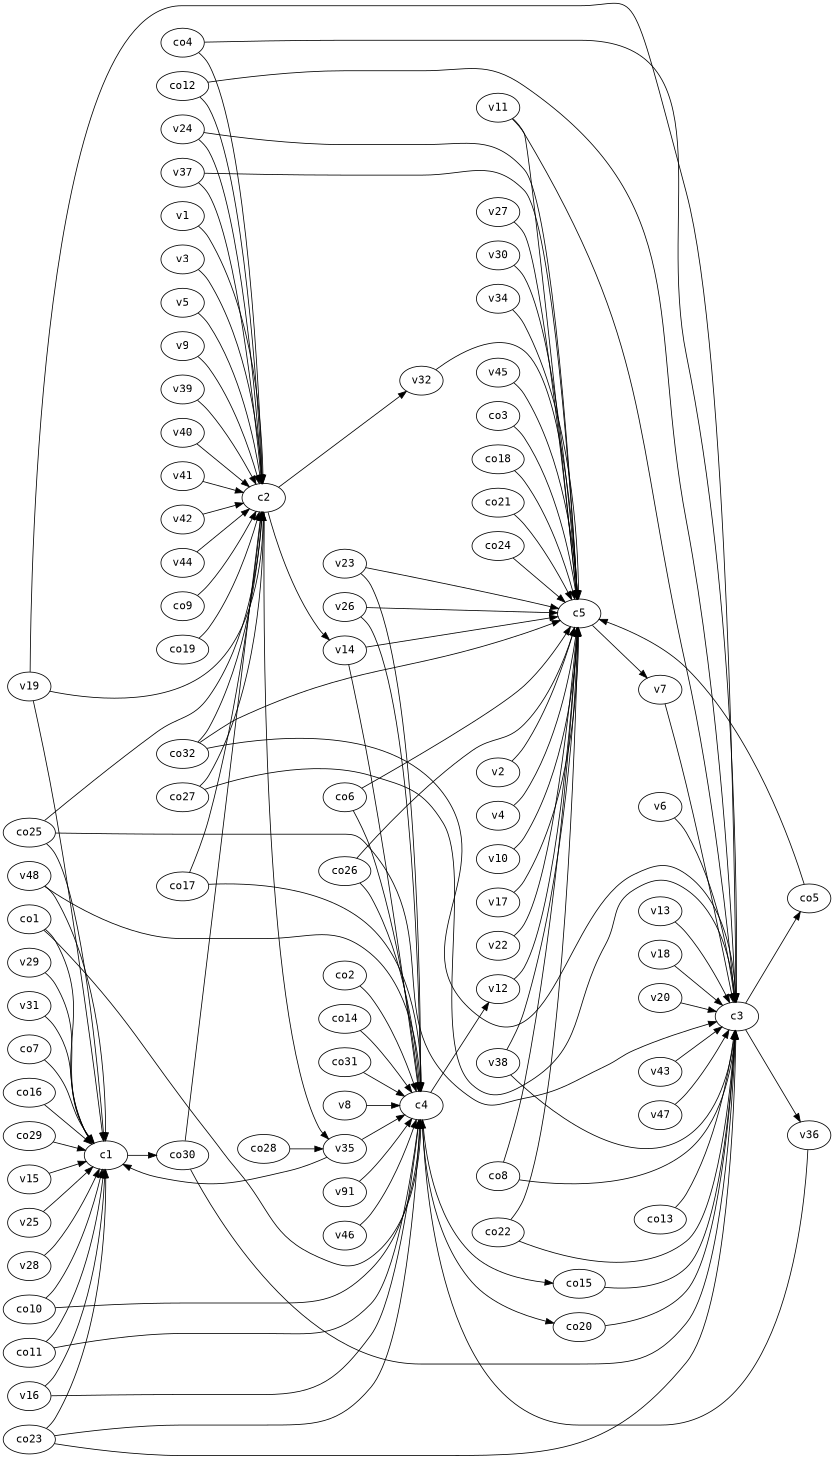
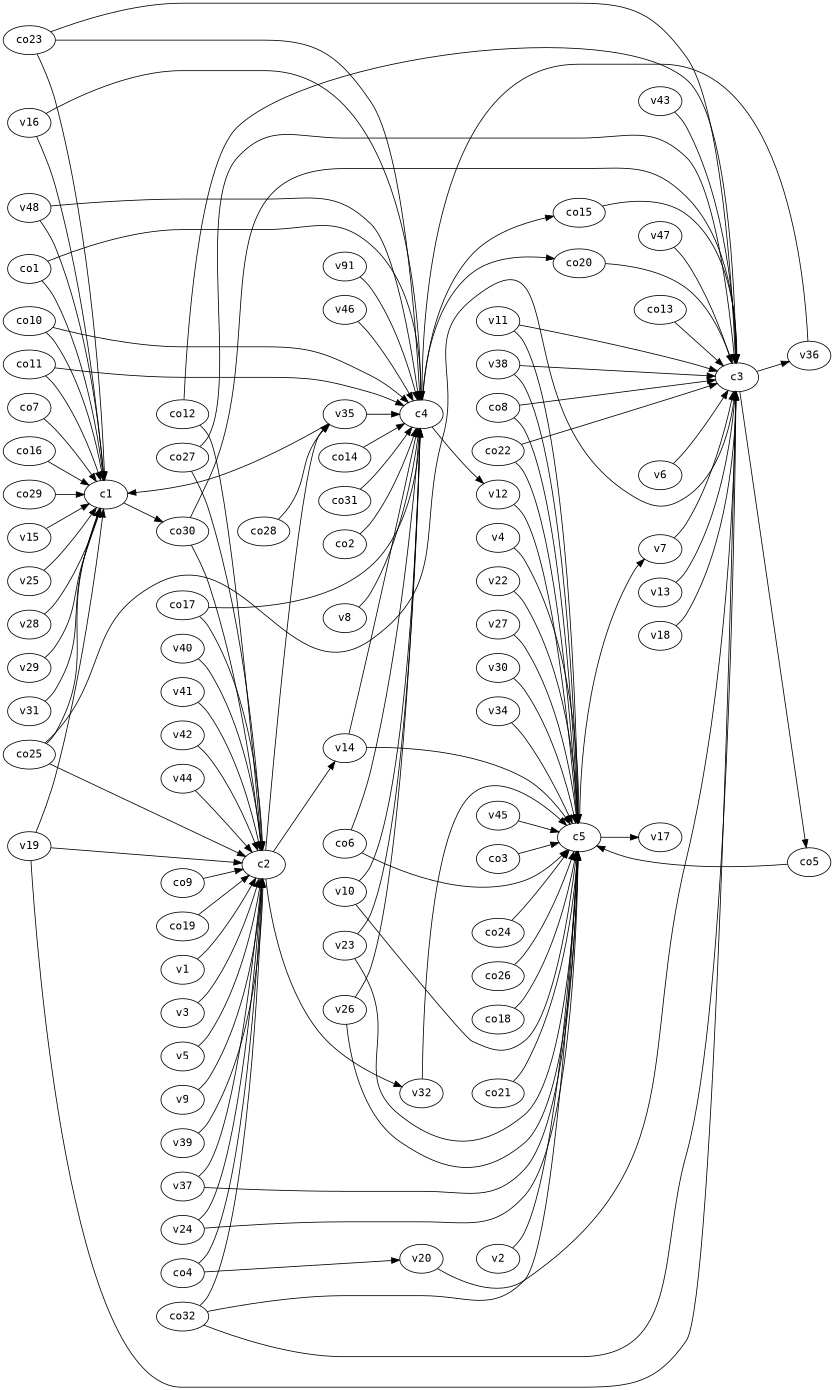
(680, 302) -> (298, 1266)
(564, 770) -> (616, 837)
(389, 939) -> (407, 663)
